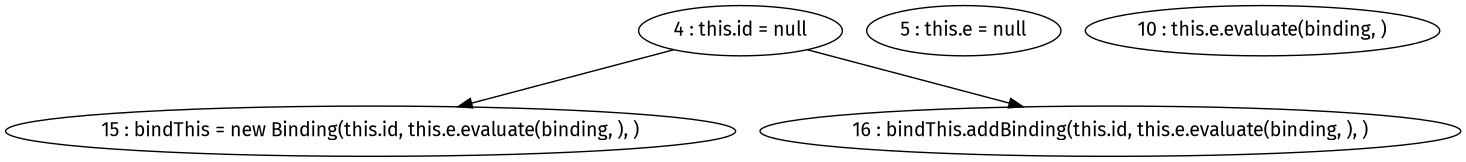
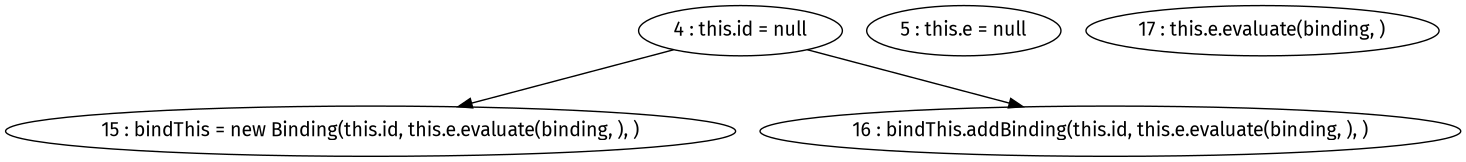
(1263, 31) -> (1263, 31)
